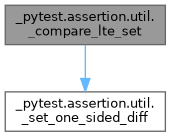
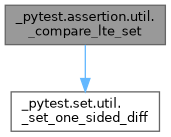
(85, 112) -> (85, 112)
